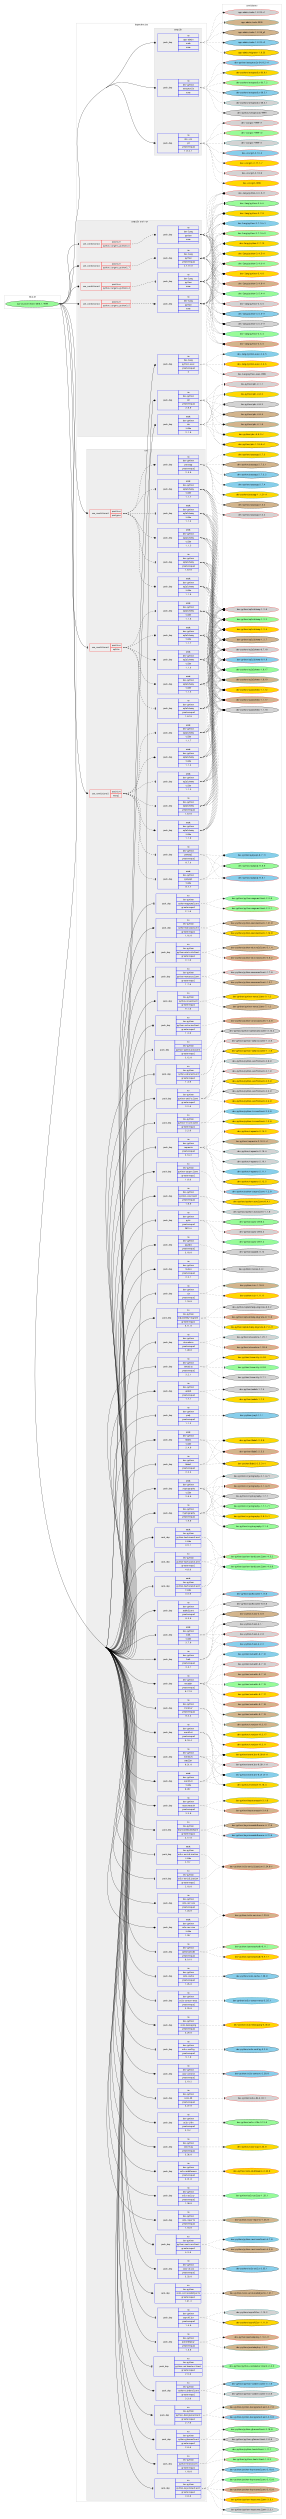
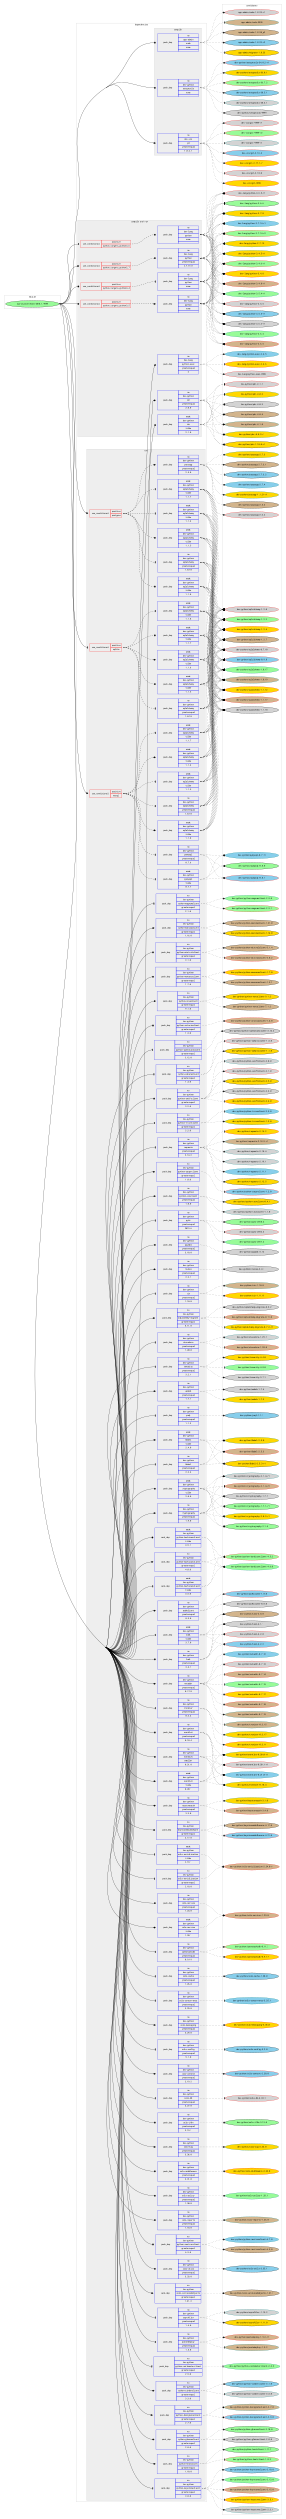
(252, 972) -> (252, 972)
